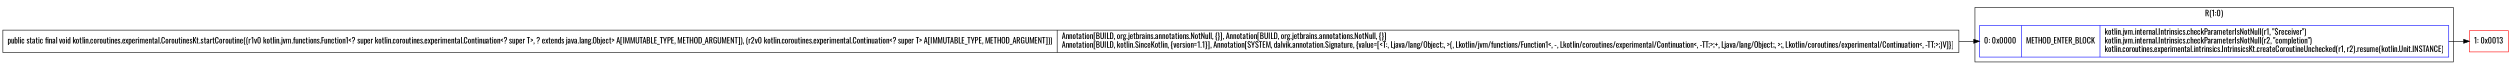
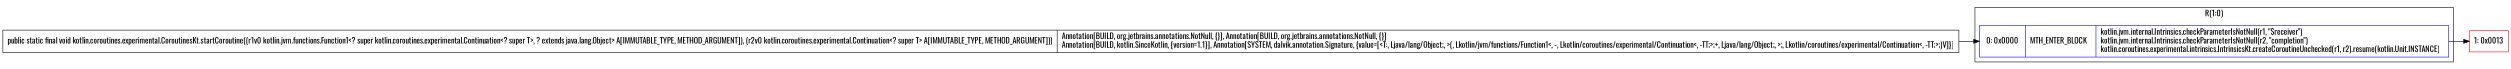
(2061, 41) -> (2059, 41)
